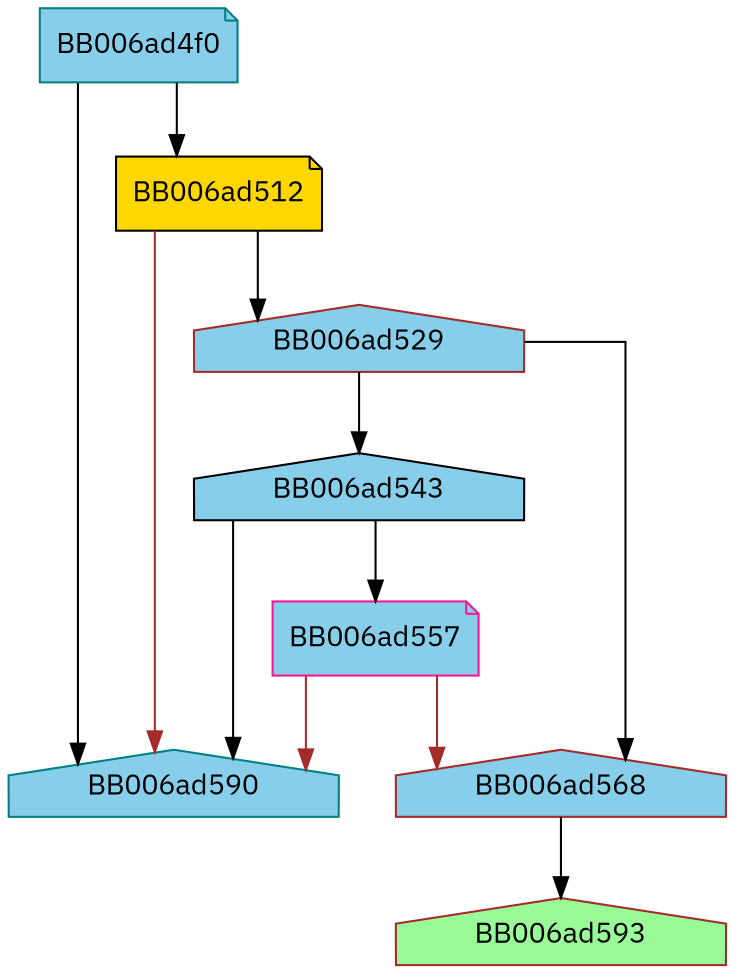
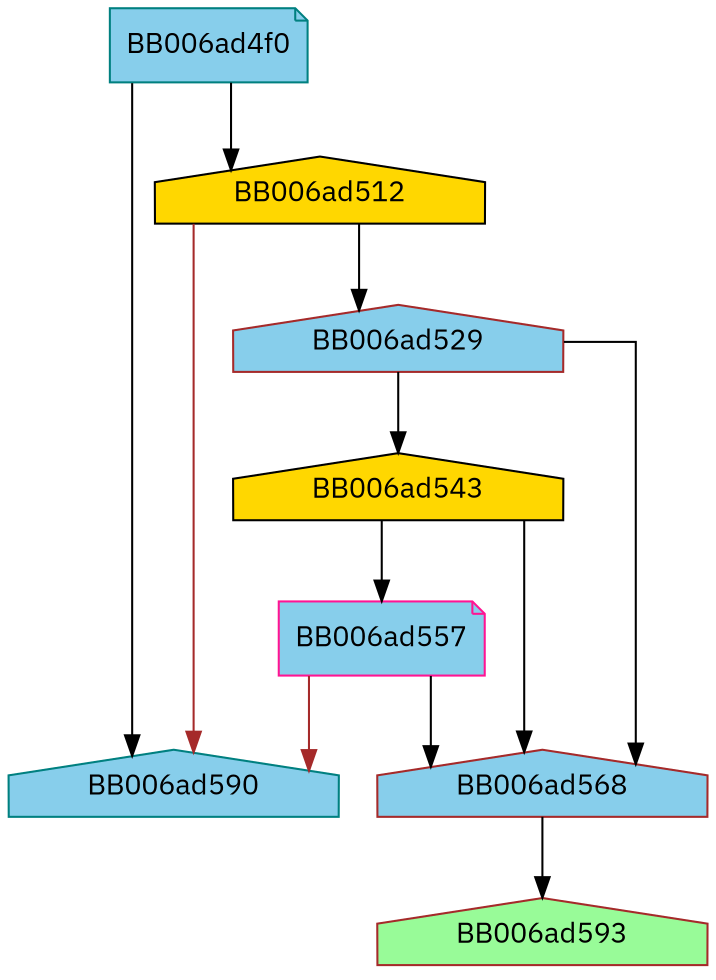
(219, 194) -> (320, 194)
(359, 490) -> (398, 490)
(233, 629) -> (524, 626)
(437, 712) -> (431, 711)
